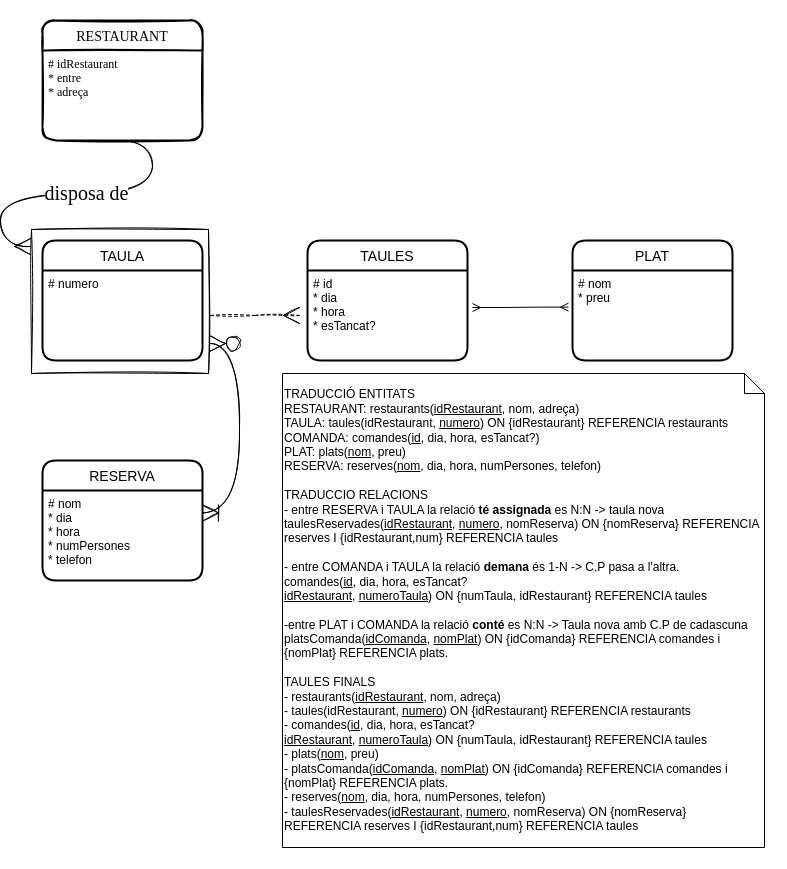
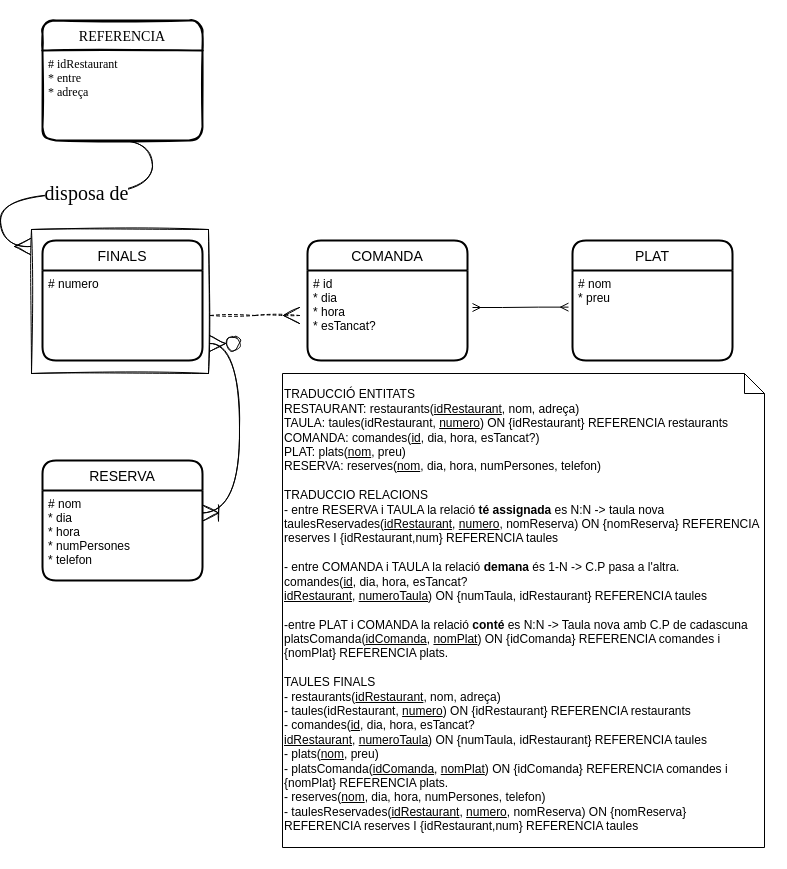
(122, 36) -> (122, 36)
(122, 256) -> (122, 256)
(387, 256) -> (387, 256)
